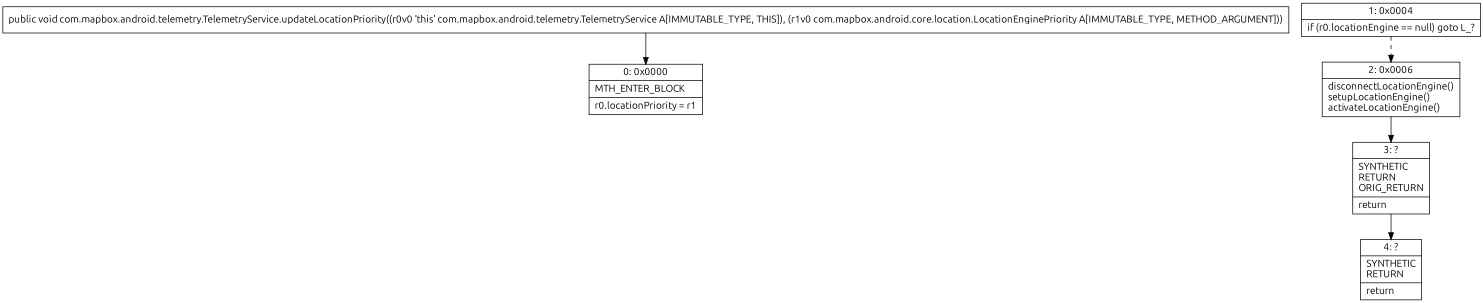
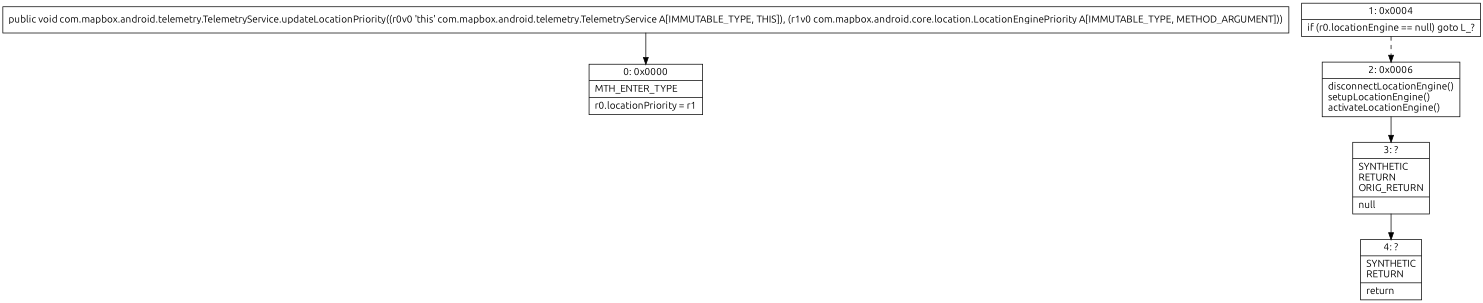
(640, 89) -> (636, 89)
(1373, 205) -> (1367, 205)
